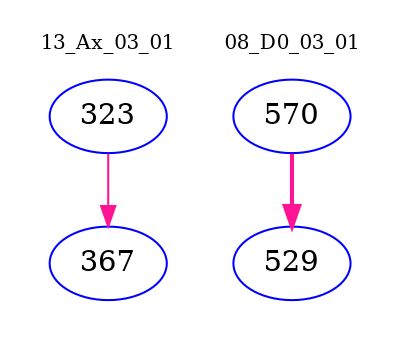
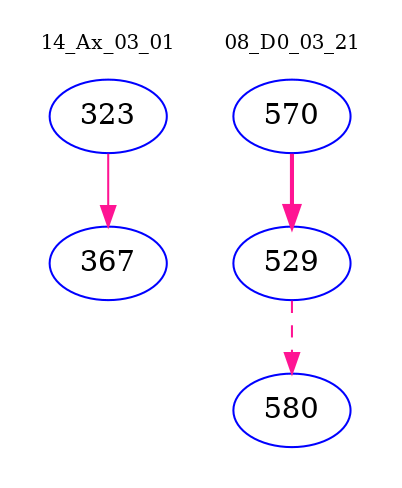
(108, 44) -> (108, 44)
(293, 44) -> (293, 44)
none -> (292, 410)
